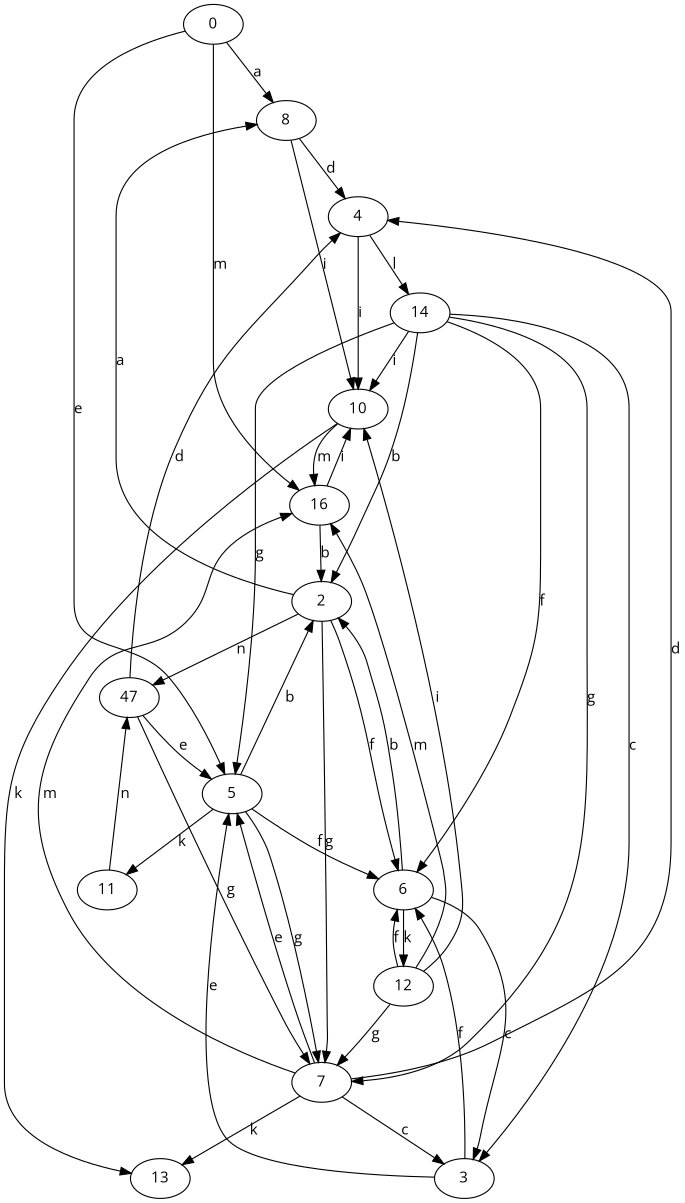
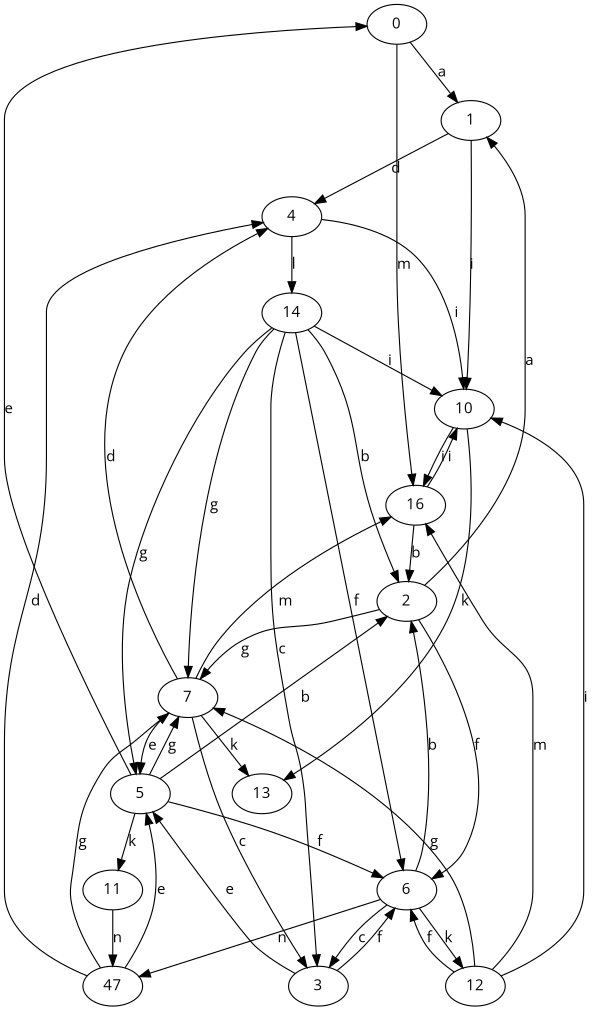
(286, 121) -> (471, 121)
(74, 400) -> (4, 271)
(324, 457) -> (443, 457)
(231, 647) -> (265, 936)
